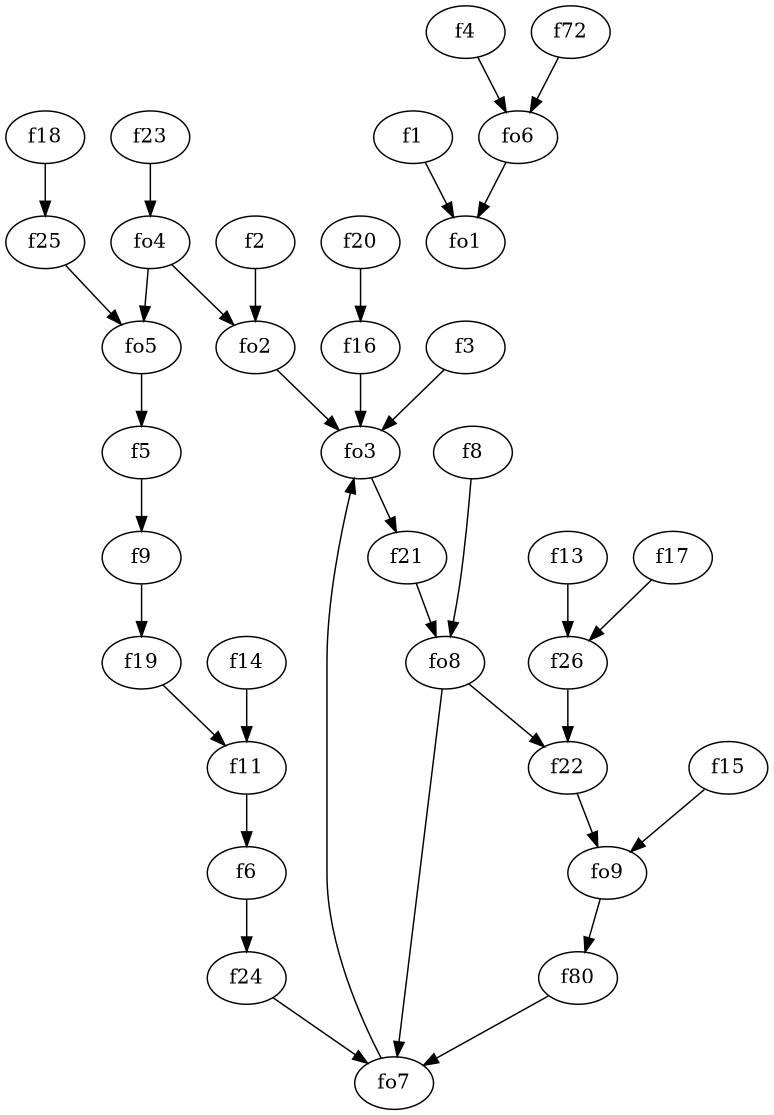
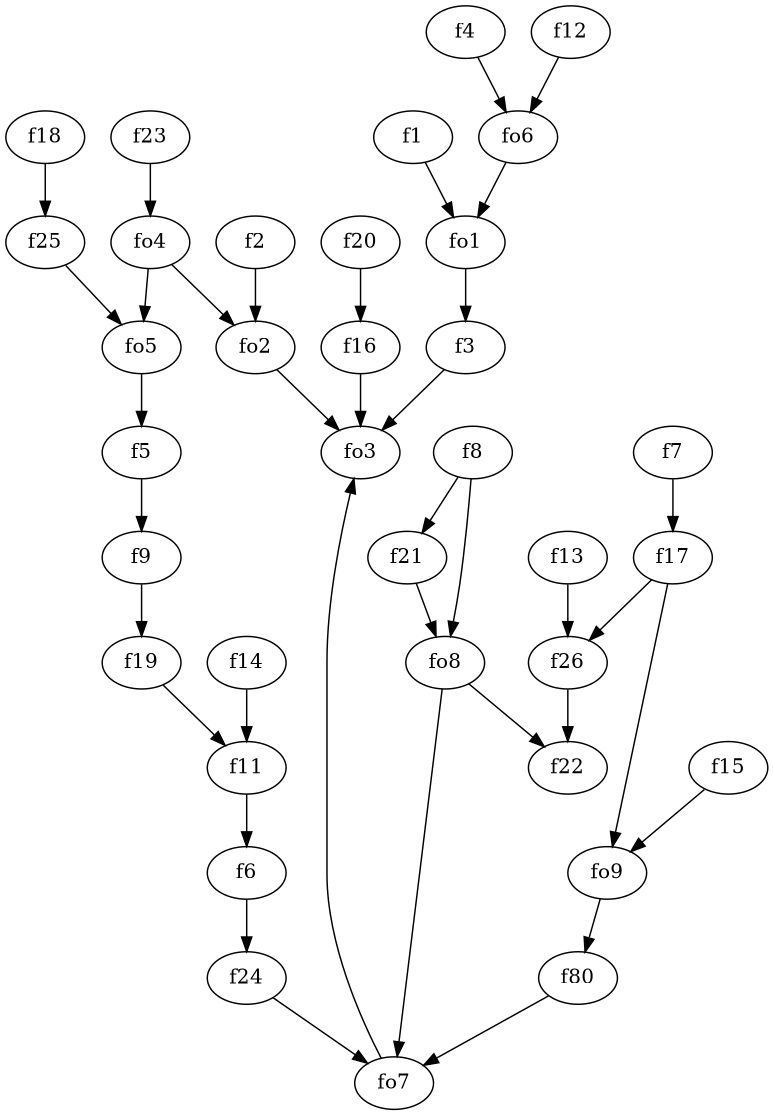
(571, 32) -> (571, 32)
none -> (466, 288)
none -> (673, 453)
(381, 498) -> (444, 499)
(585, 813) -> (642, 708)
